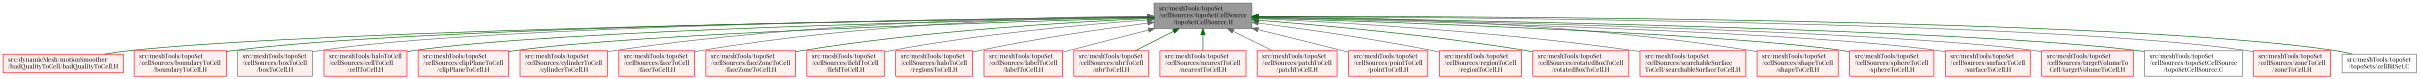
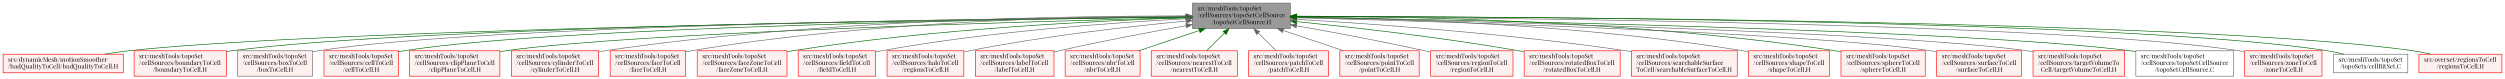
(365, 63) -> (361, 63)
none -> (2460, 63)
